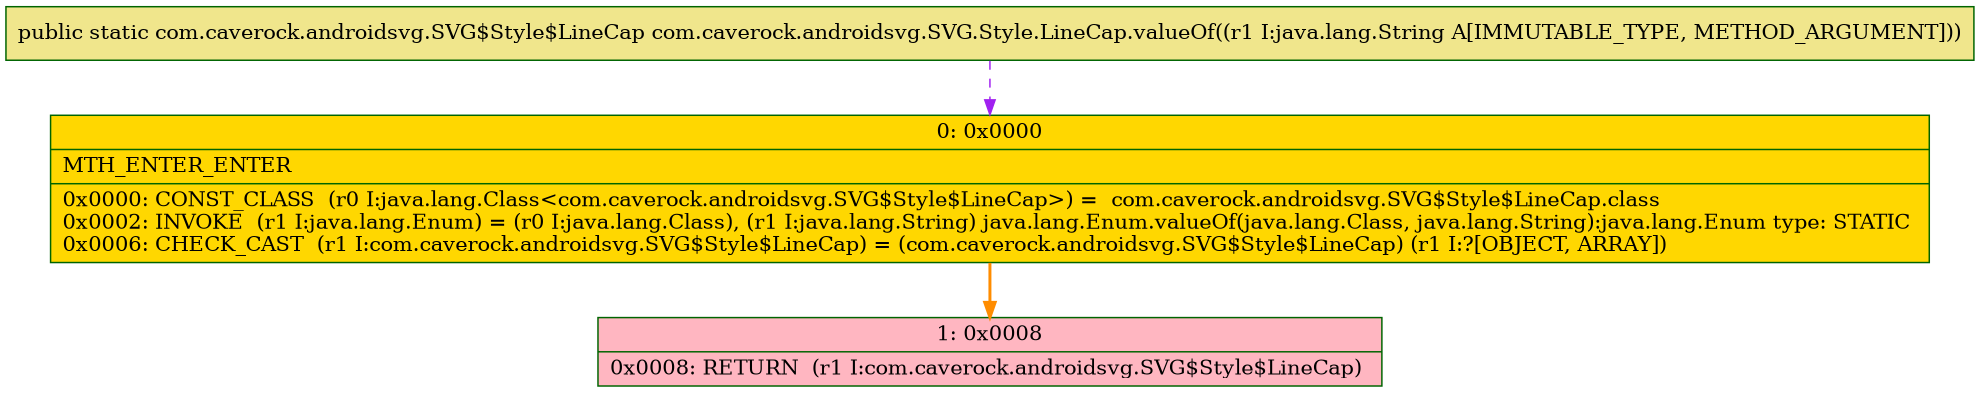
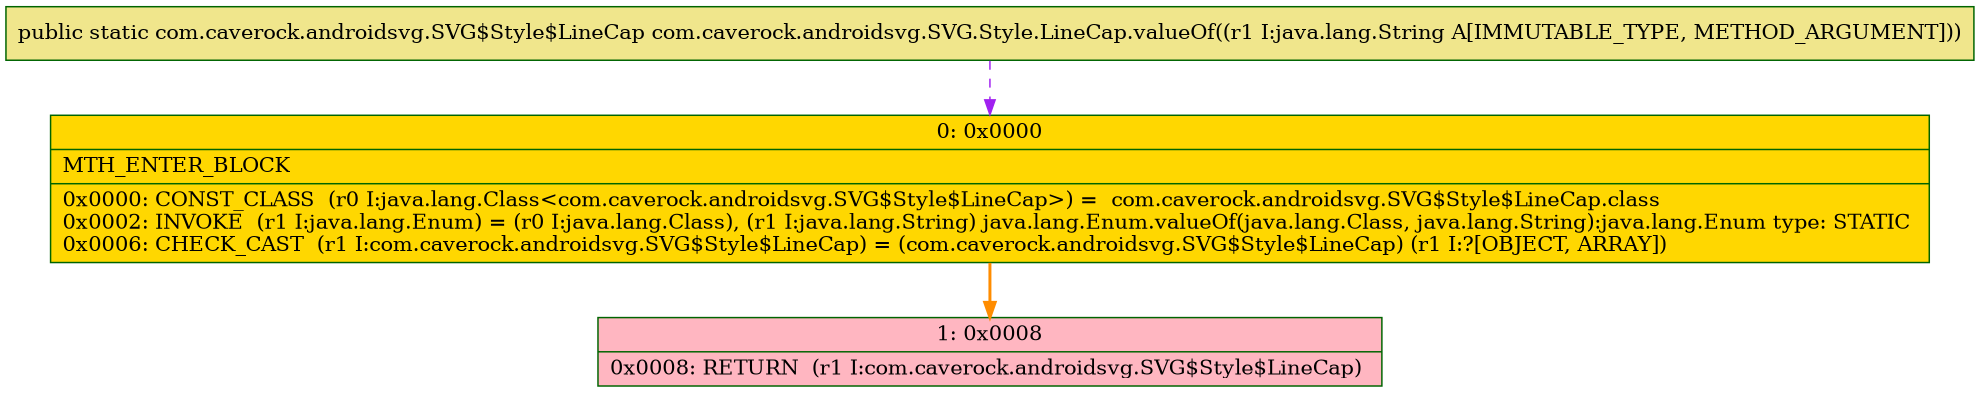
(177, 166) -> (177, 166)
